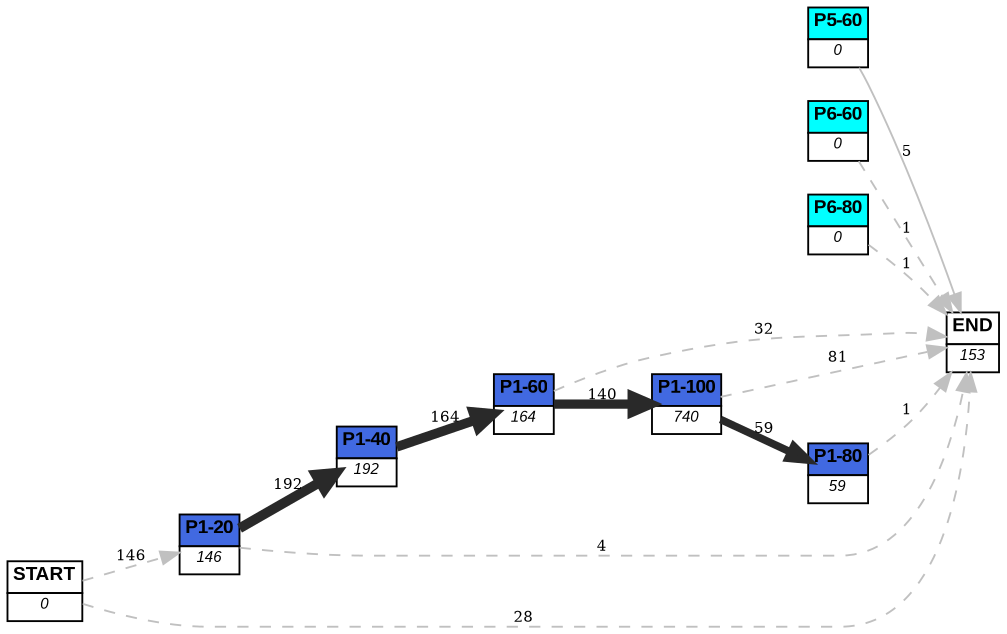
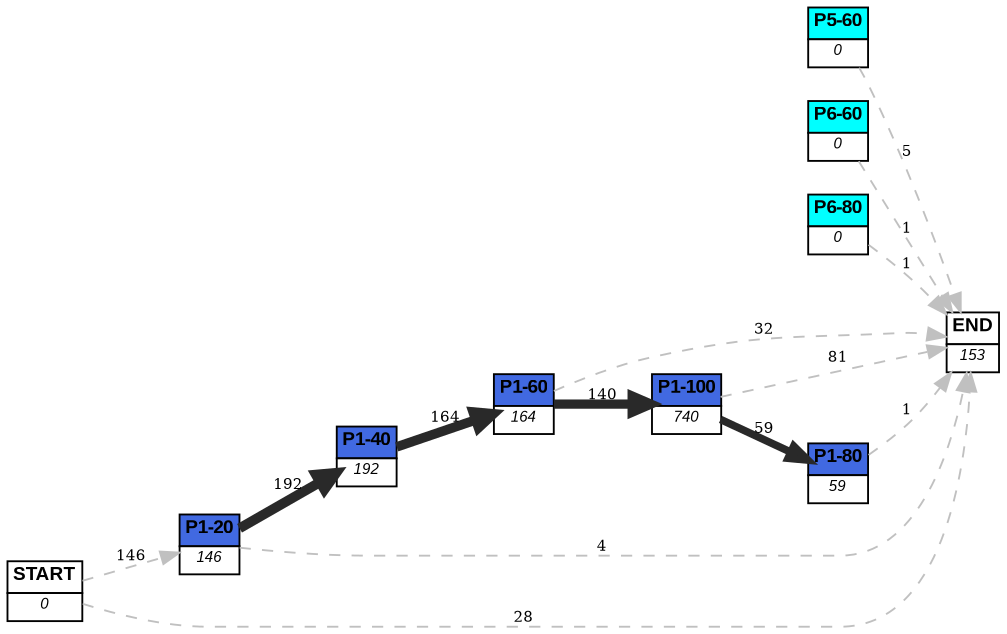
(911, 179) -> (911, 179)
